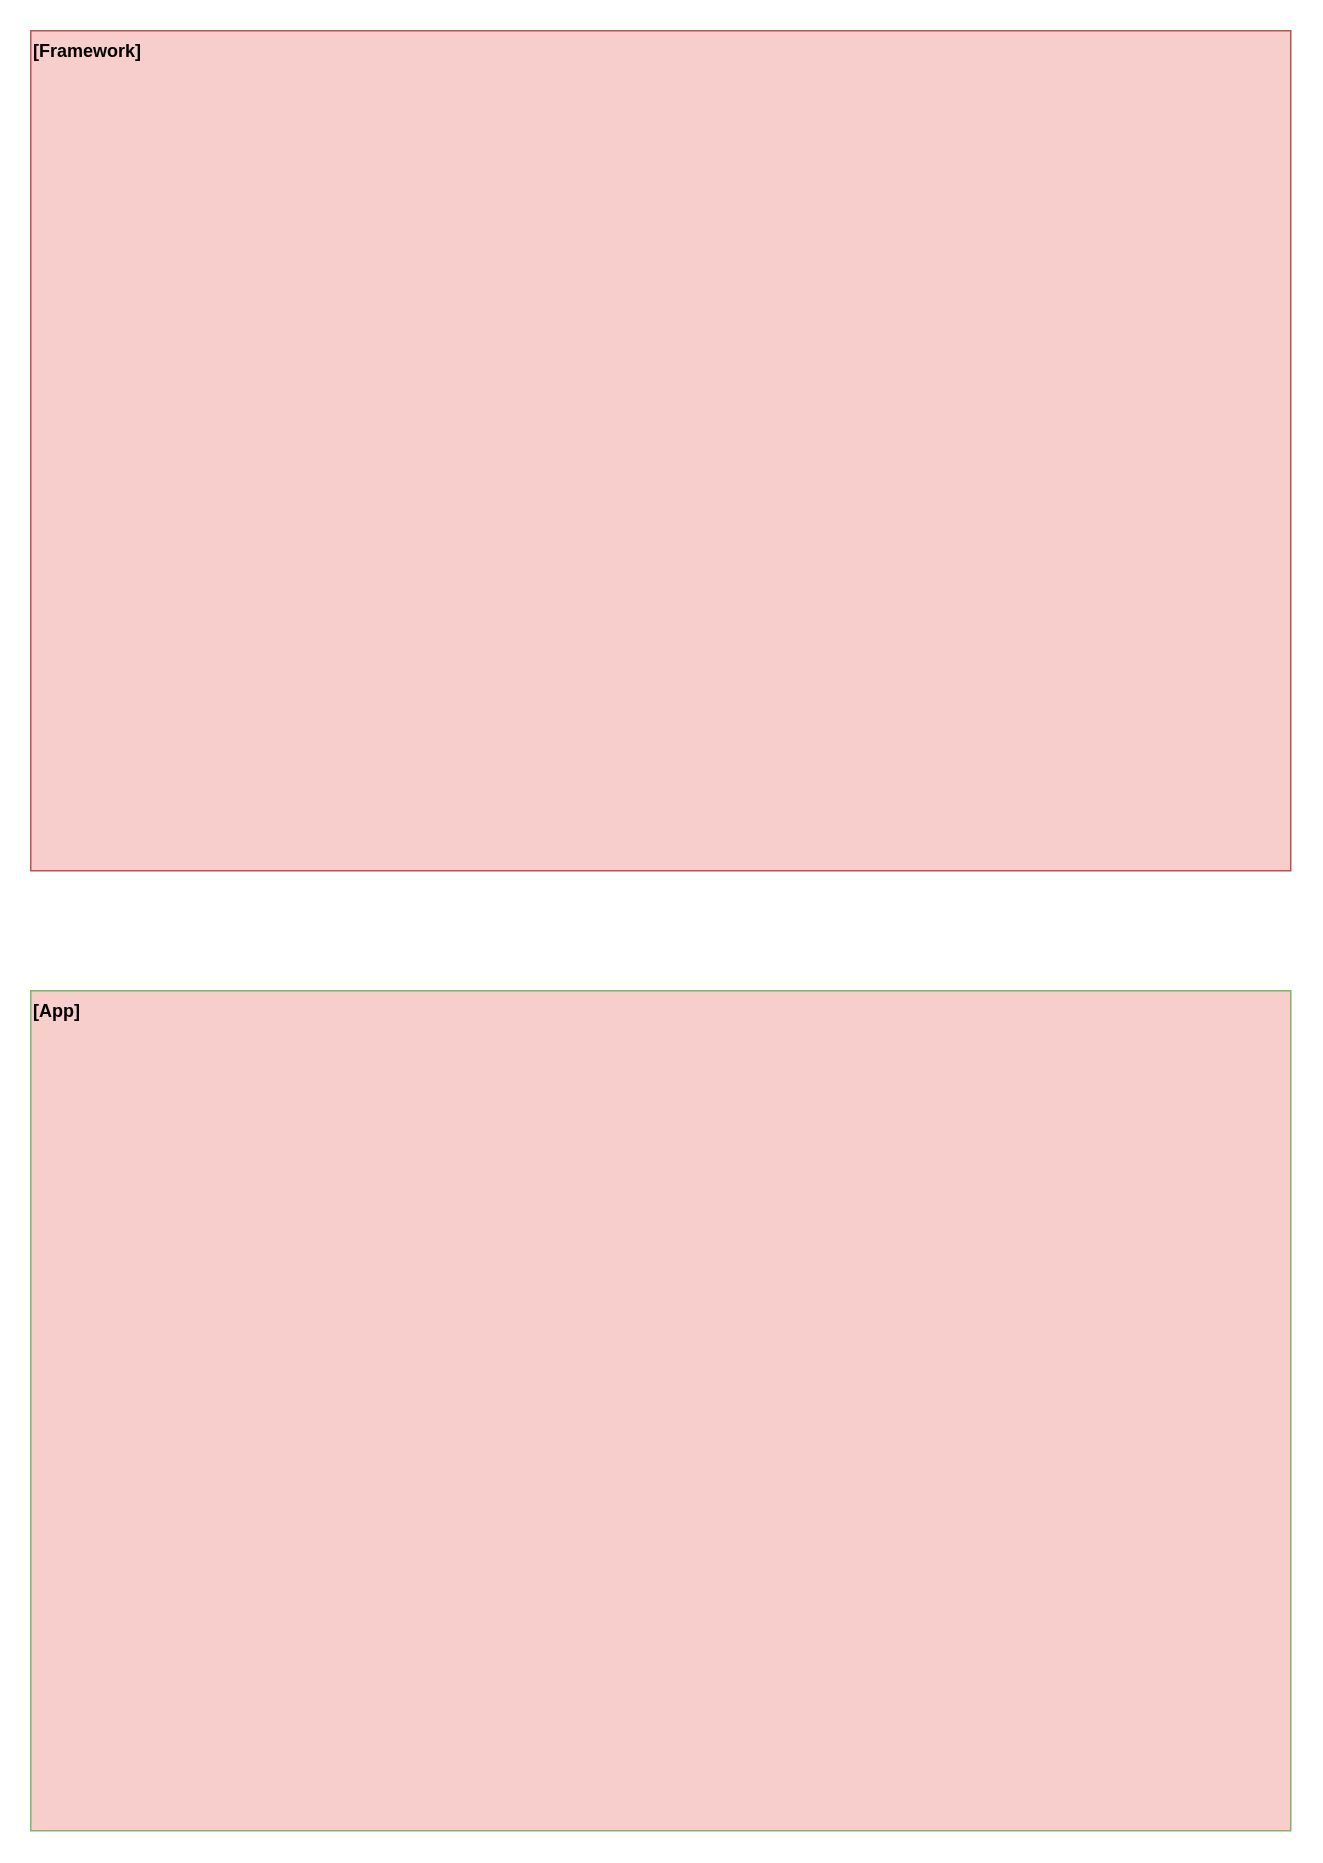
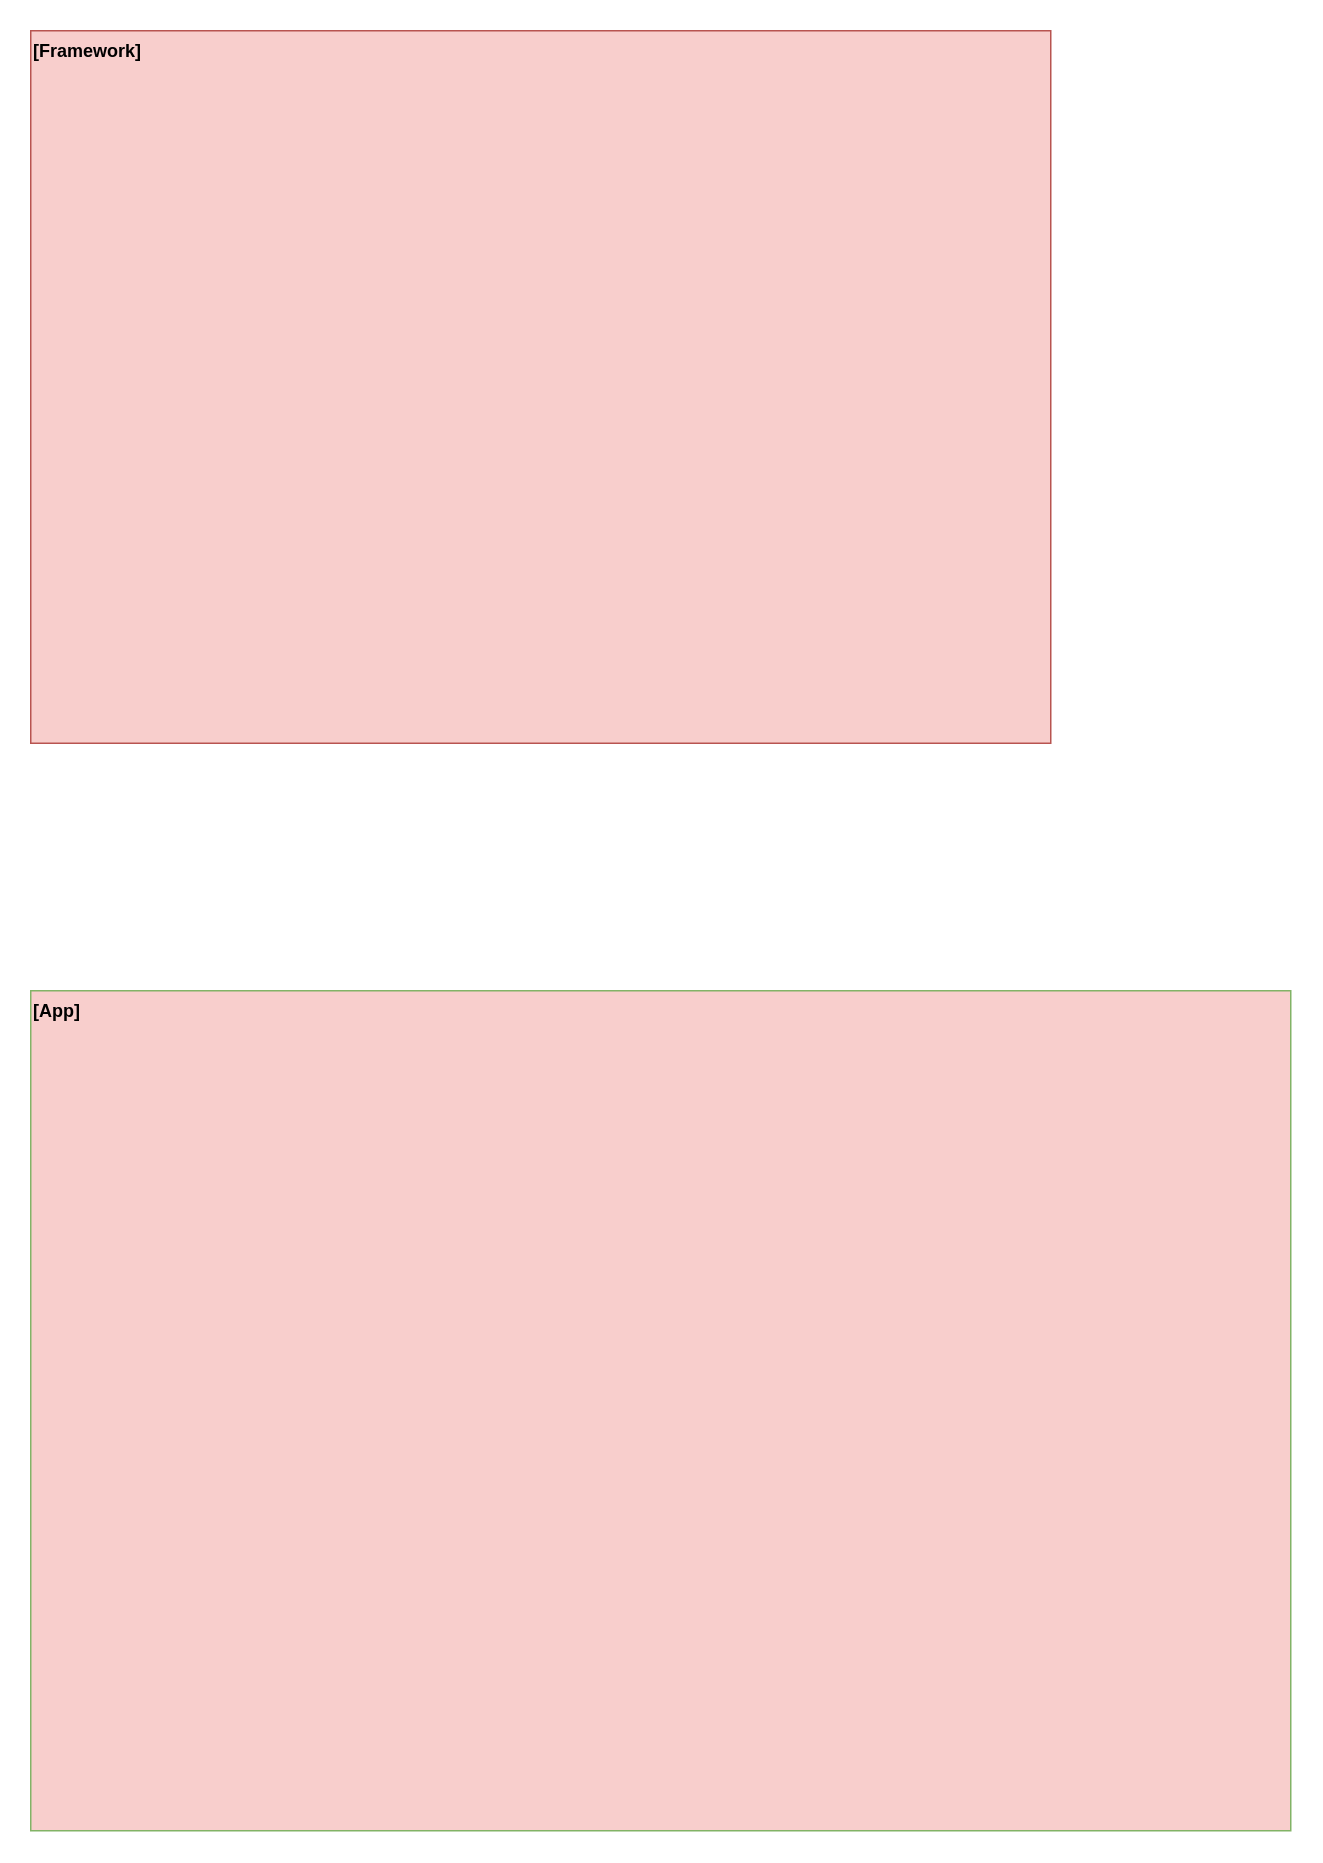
(661, 451) -> (541, 387)
